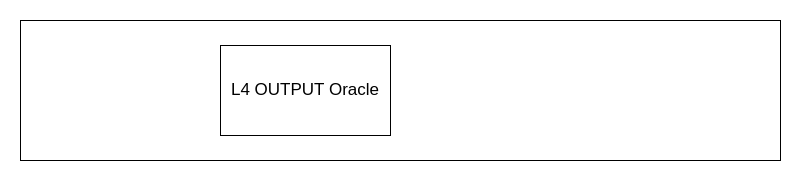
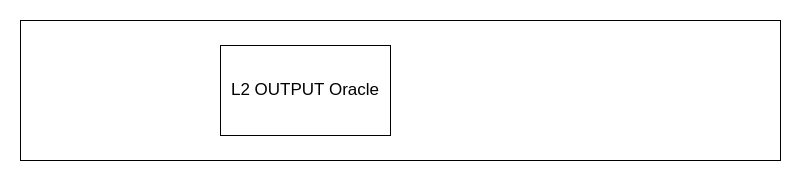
(306, 91) -> (306, 91)
